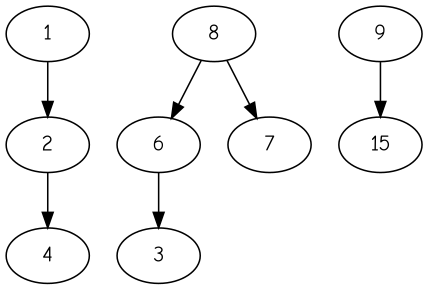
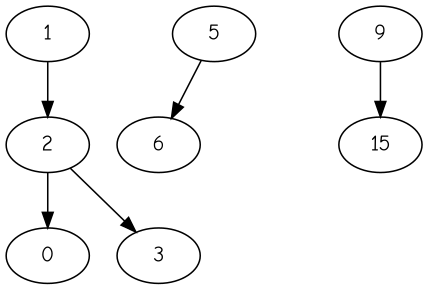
(214, 34) -> (214, 34)
(270, 145) -> none
(159, 193) -> (98, 195)
(48, 256) -> (48, 256)
